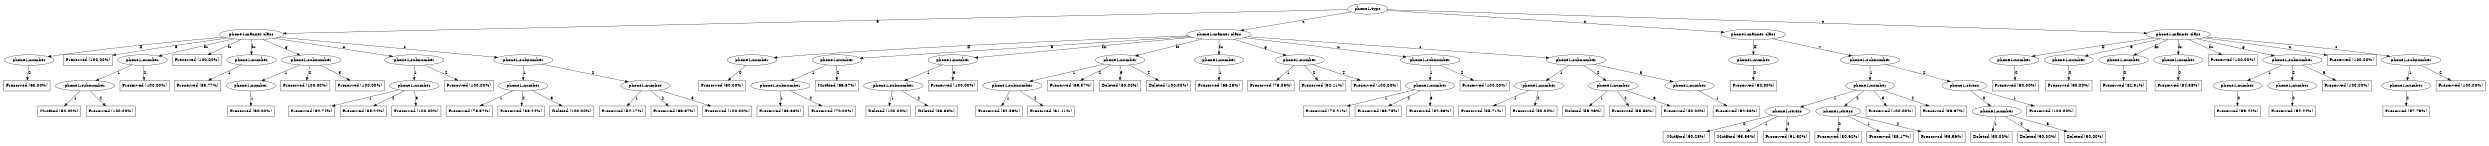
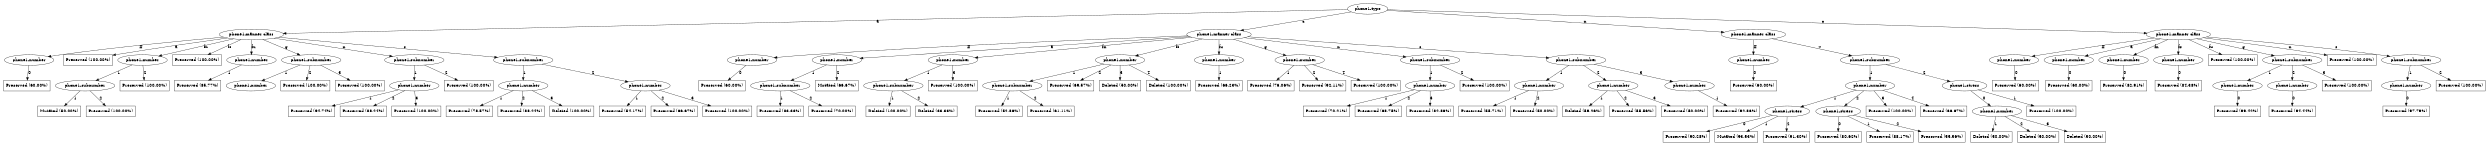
(251, 111) -> none
(1686, 137) -> (1686, 137)
